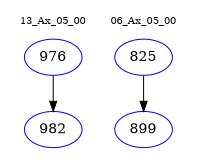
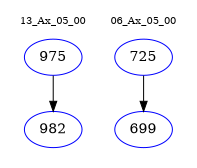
(53, 57) -> (53, 57)
(144, 57) -> (144, 57)
(144, 130) -> (144, 130)
